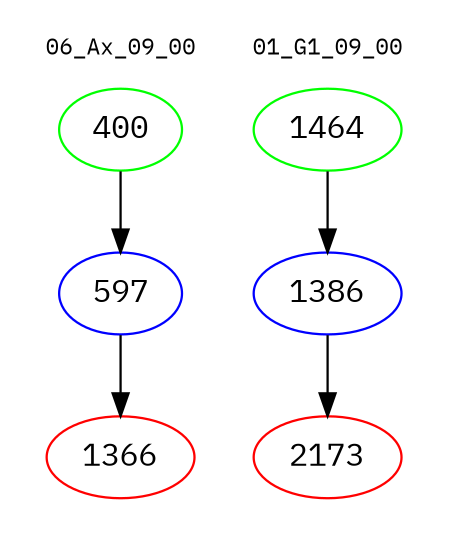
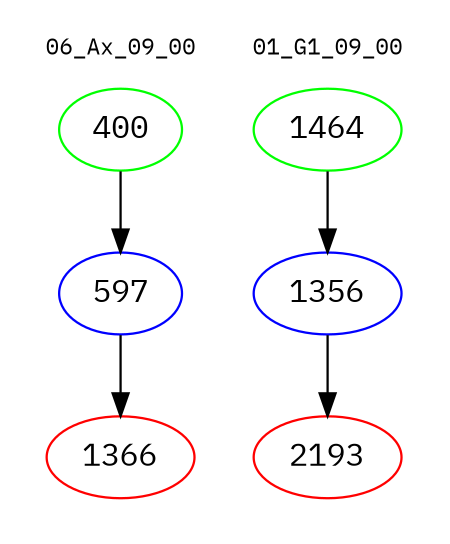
(328, 293) -> (328, 293)
(328, 457) -> (328, 457)
